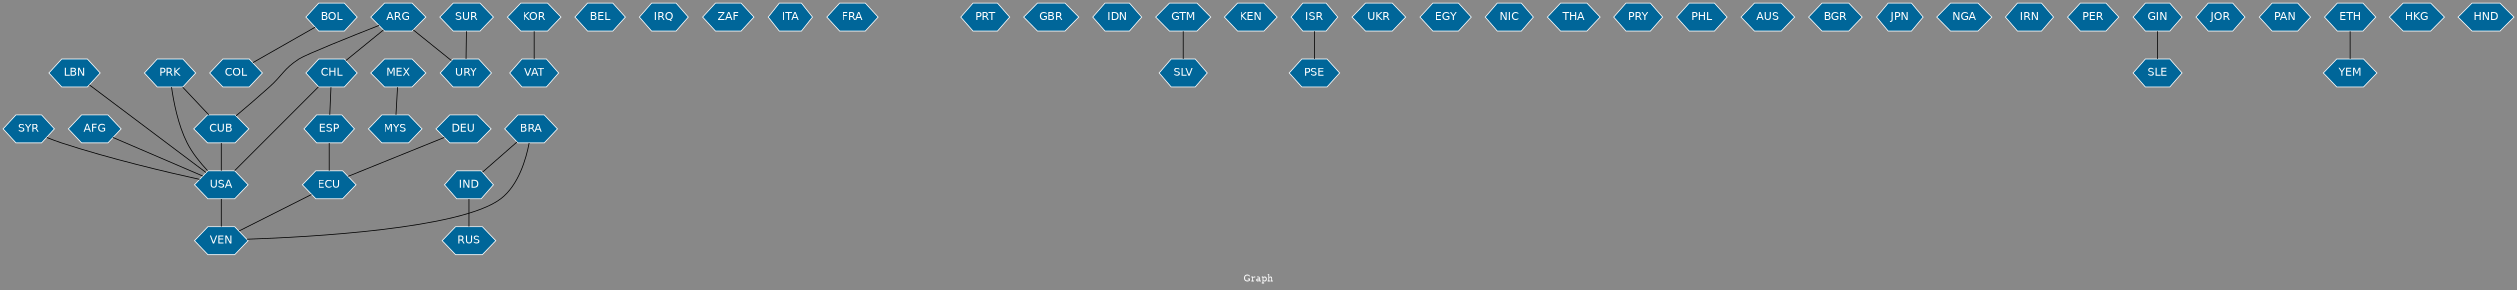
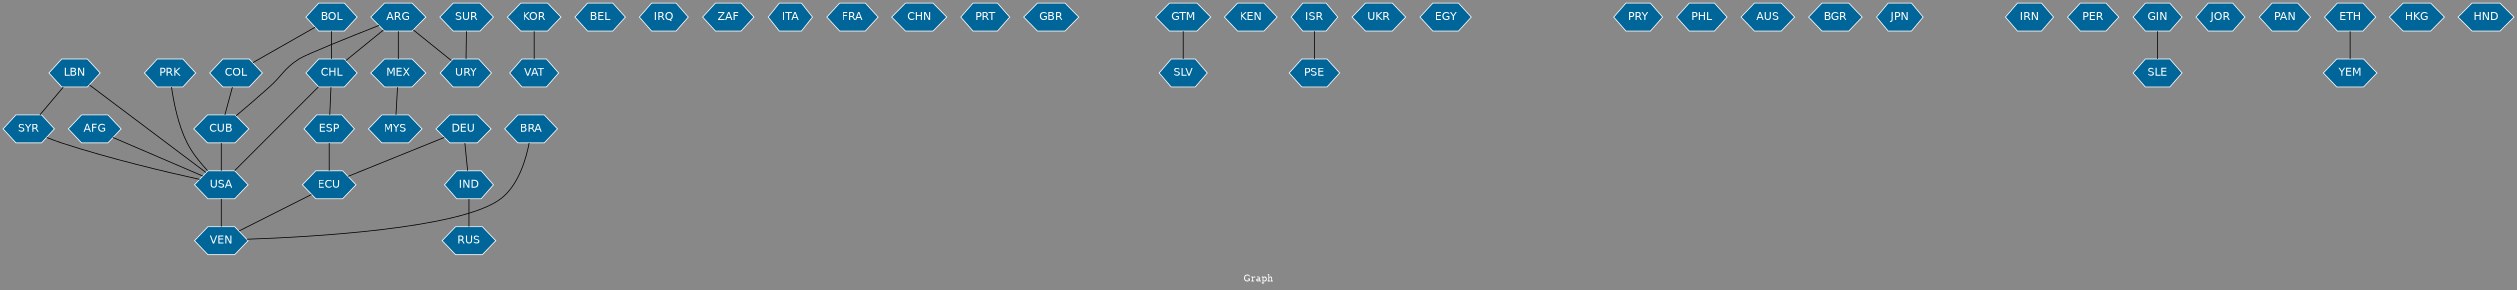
none -> (919, 17)
(1117, 17) -> none
(1509, 17) -> none
(1574, 17) -> none
(1964, 17) -> none
none -> (398, 45)
none -> (332, 50)
none -> (52, 101)
(196, 101) -> (229, 101)
(500, 157) -> (466, 157)
